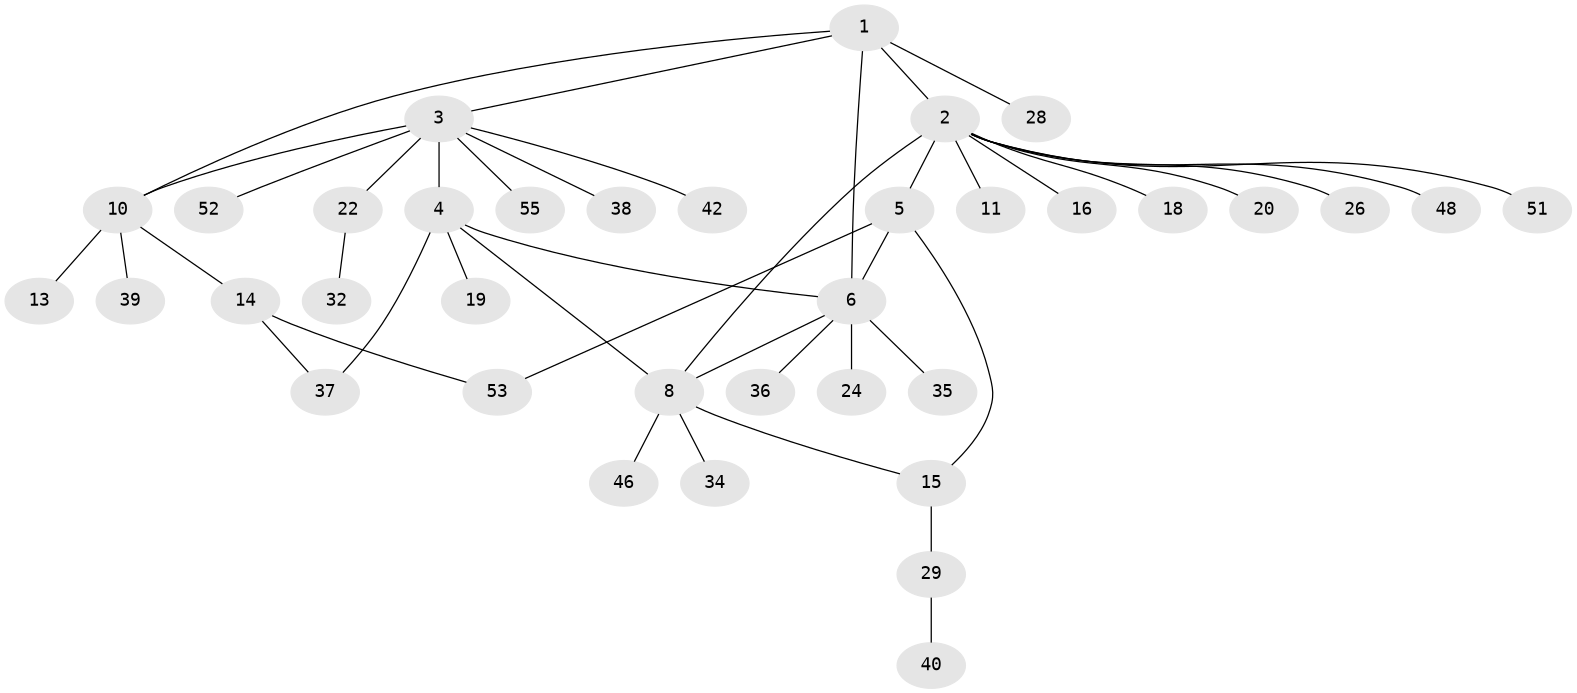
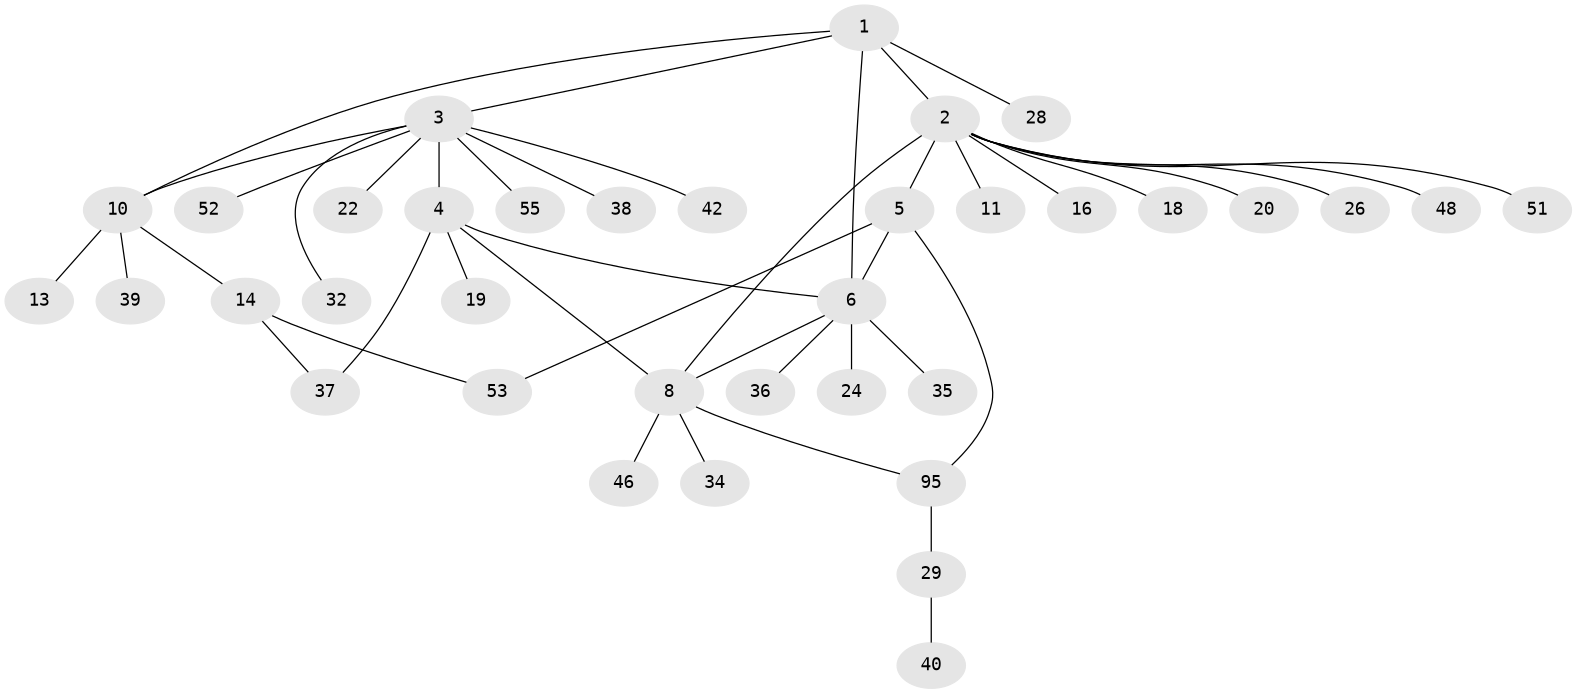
(342, 255) -> (309, 178)
(931, 483) -> (931, 483)
